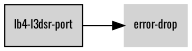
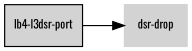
(156, 26) -> (156, 26)
